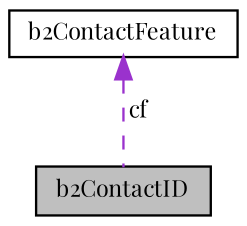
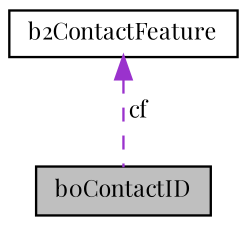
(123, 191) -> (123, 191)
